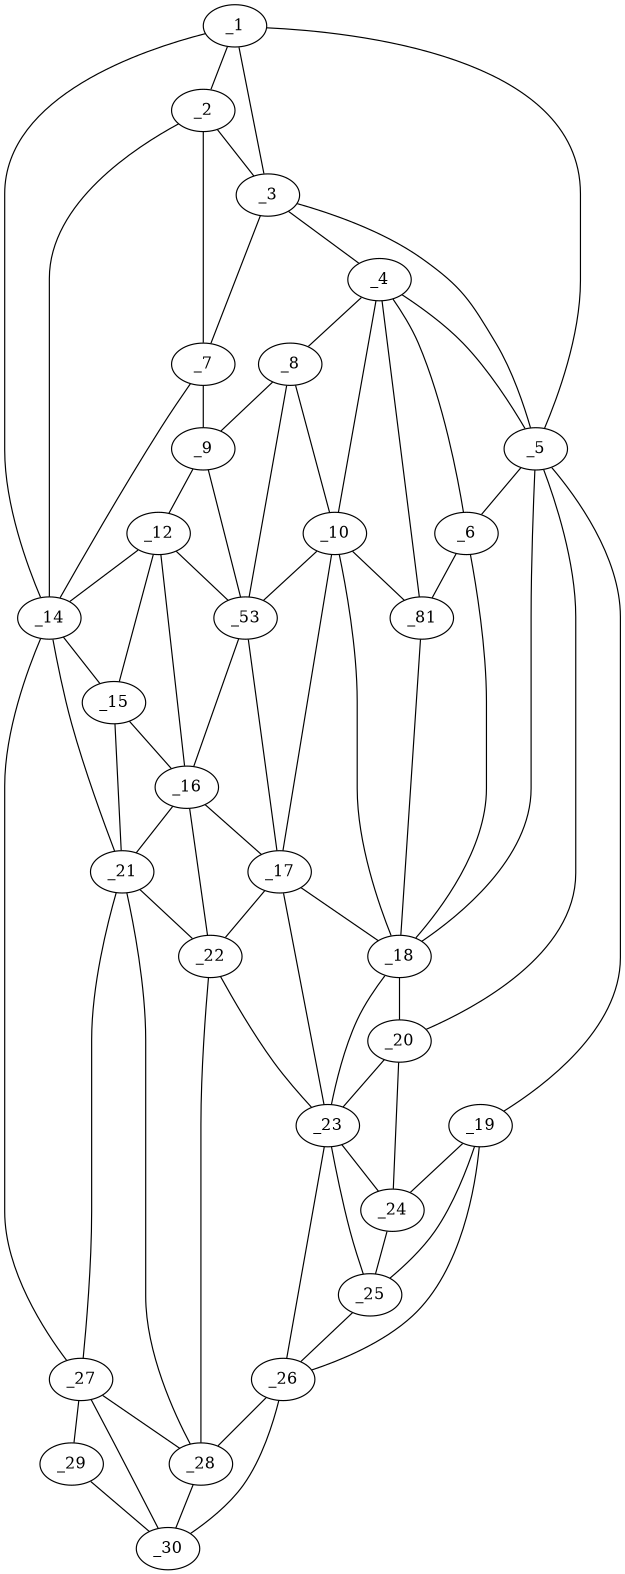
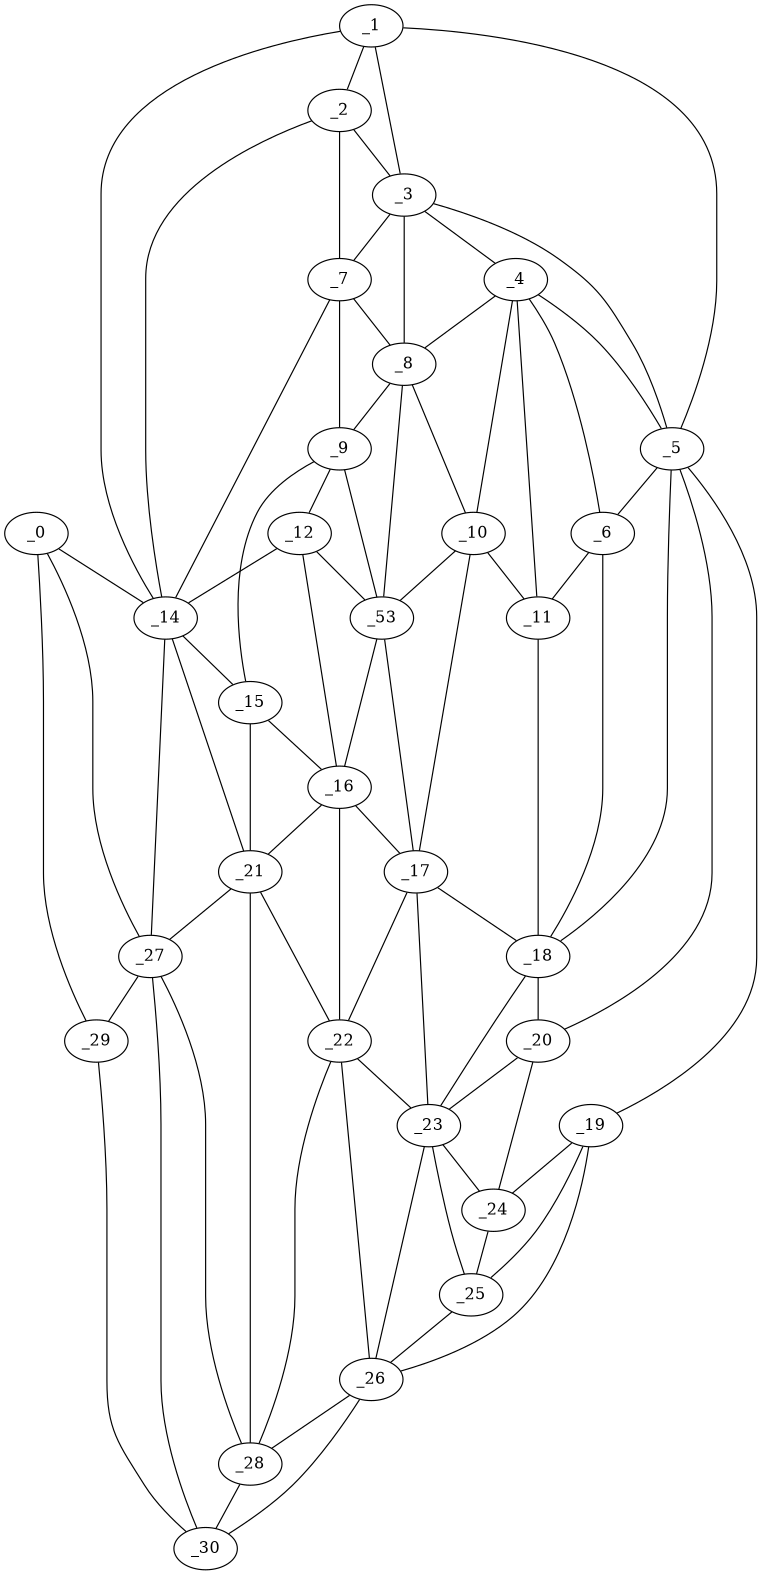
none -> (404, 280)
none -> (372, 322)
none -> (36, 533)
(136, 618) -> (242, 557)
(422, 618) -> (538, 618)
(357, 747) -> none
none -> (355, 1210)
